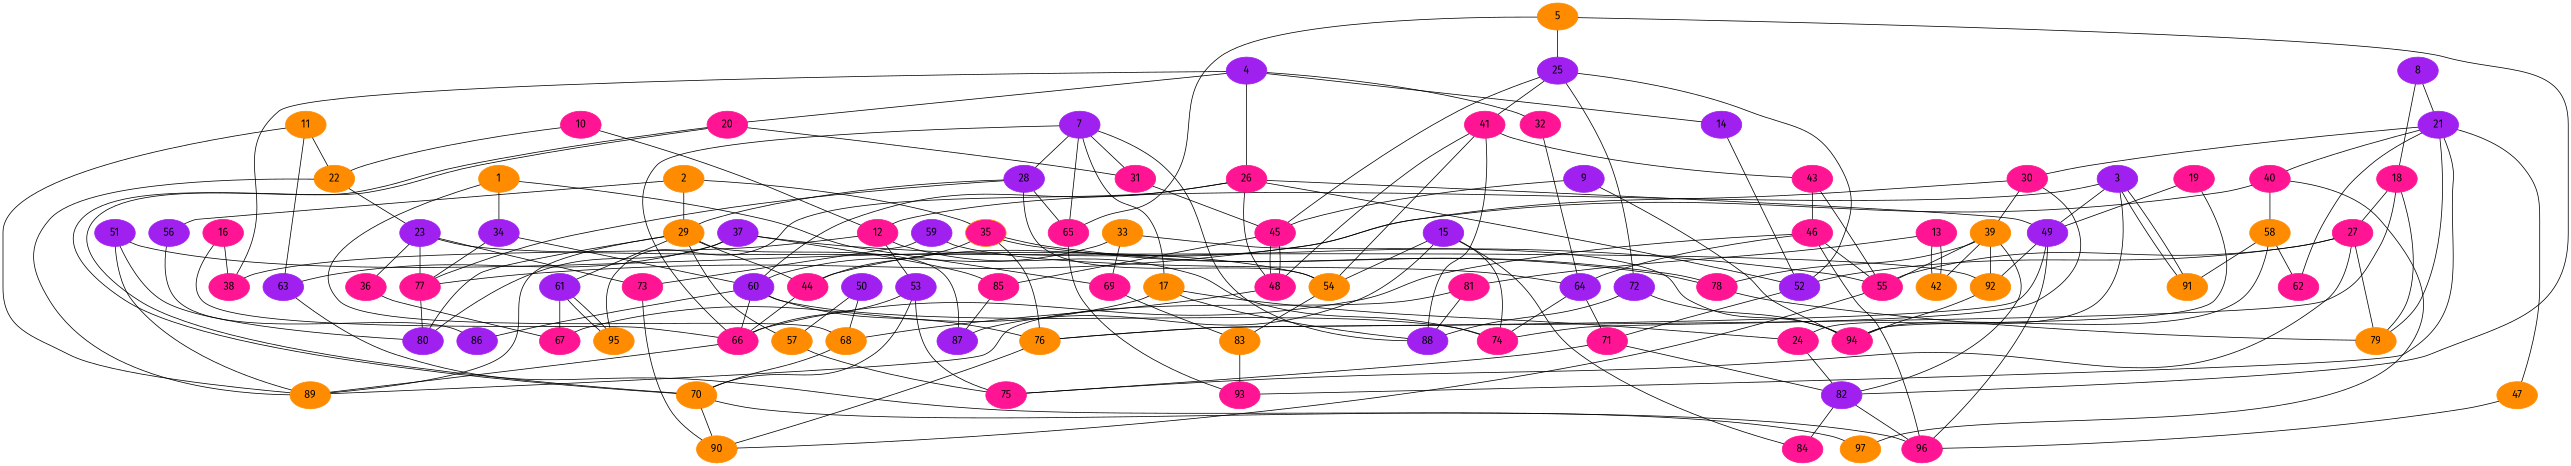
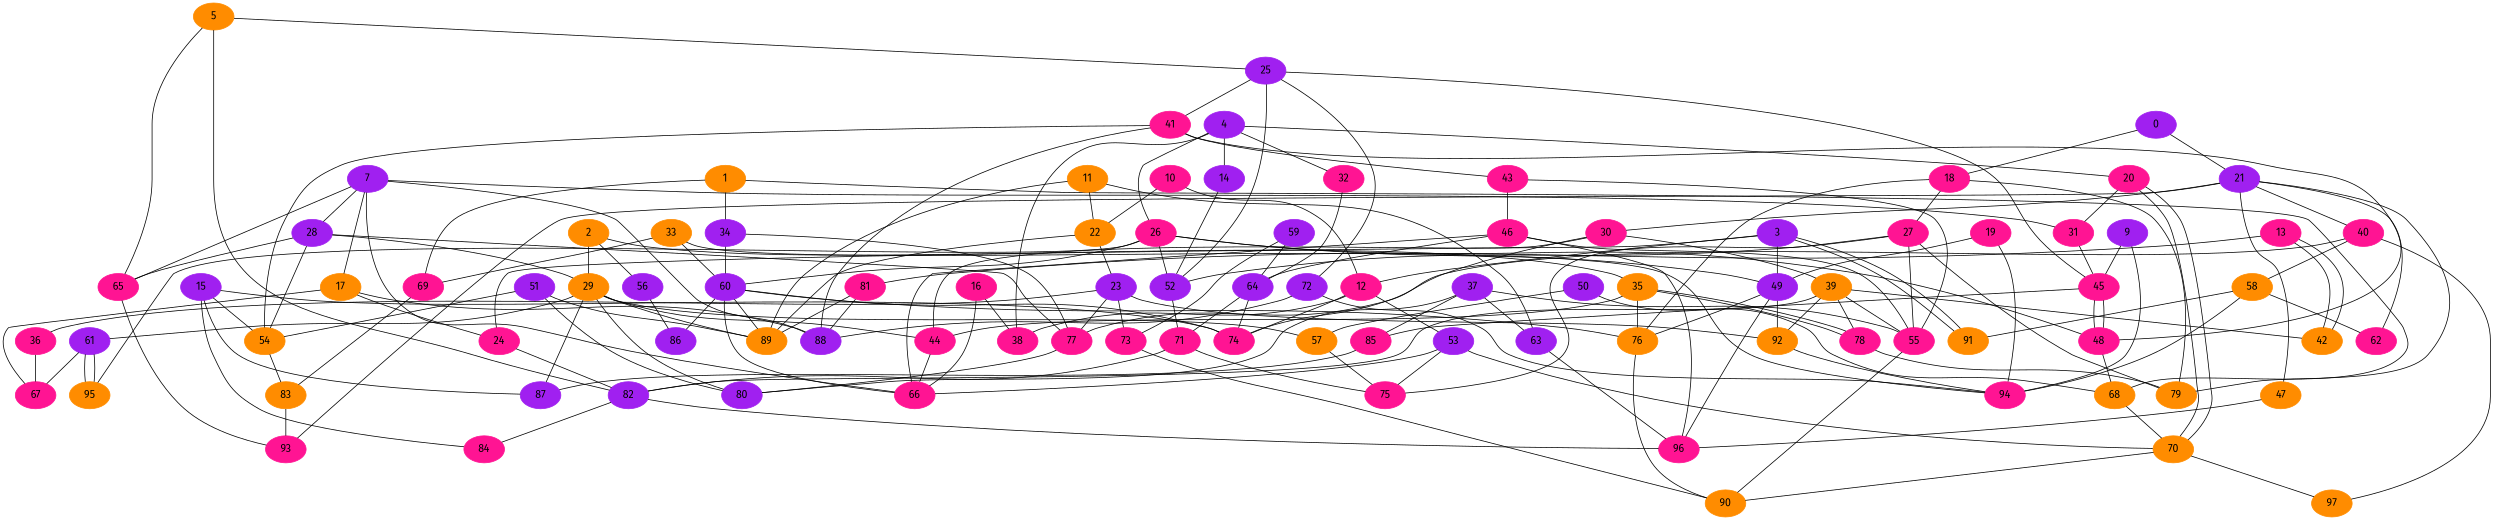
(2418, 71) -> (2156, 125)
(986, 233) -> (1638, 287)
(524, 369) -> (744, 311)
